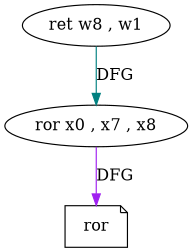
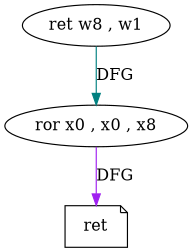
(96, 126) -> (96, 126)
(96, 226) -> (96, 226)
